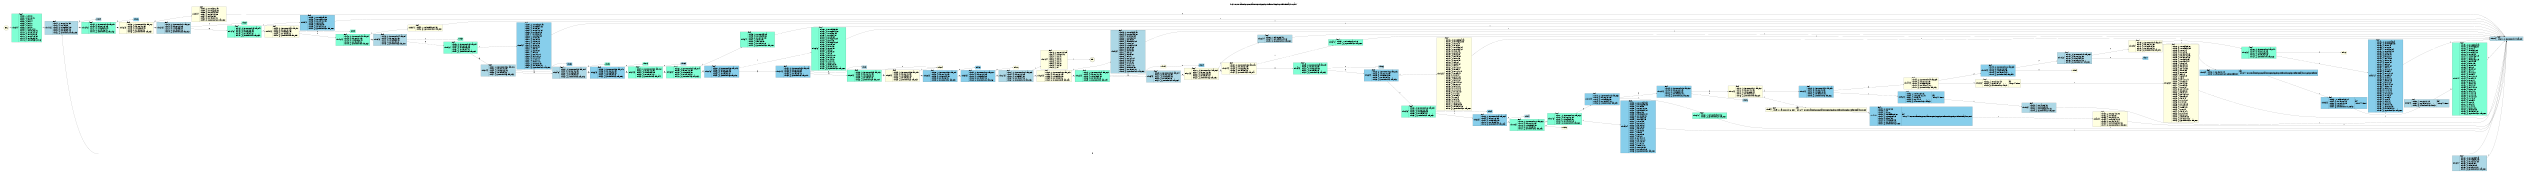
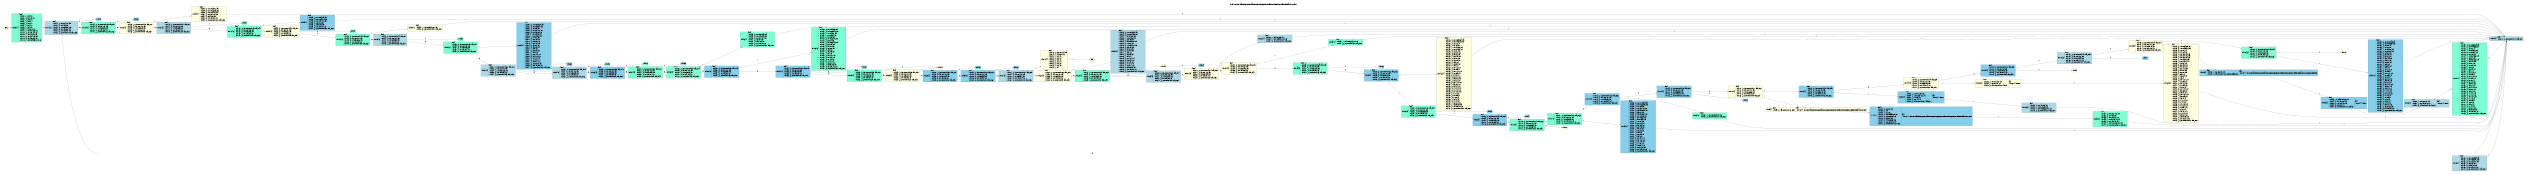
(1016, 68) -> (1016, 68)
(2110, 119) -> (2110, 119)
